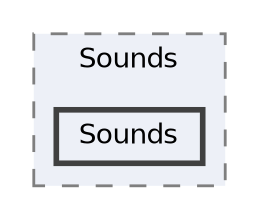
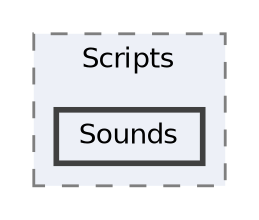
(130, 61) -> (130, 61)
